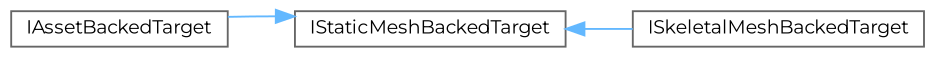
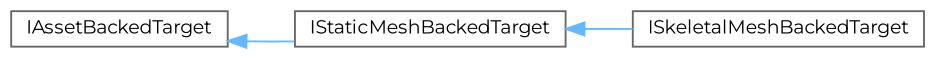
(252, 16) -> (271, 42)
